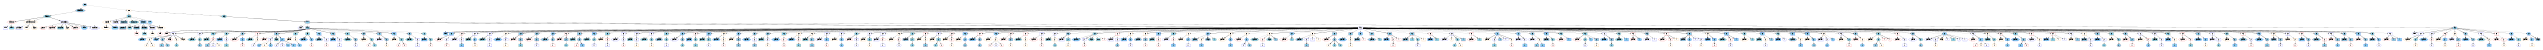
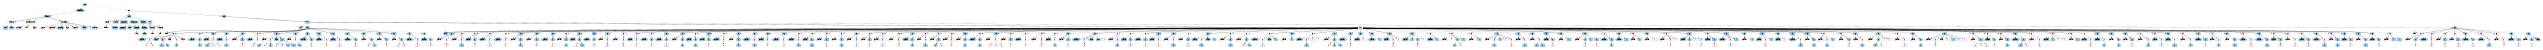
(5, 28) -> (5, 28)
